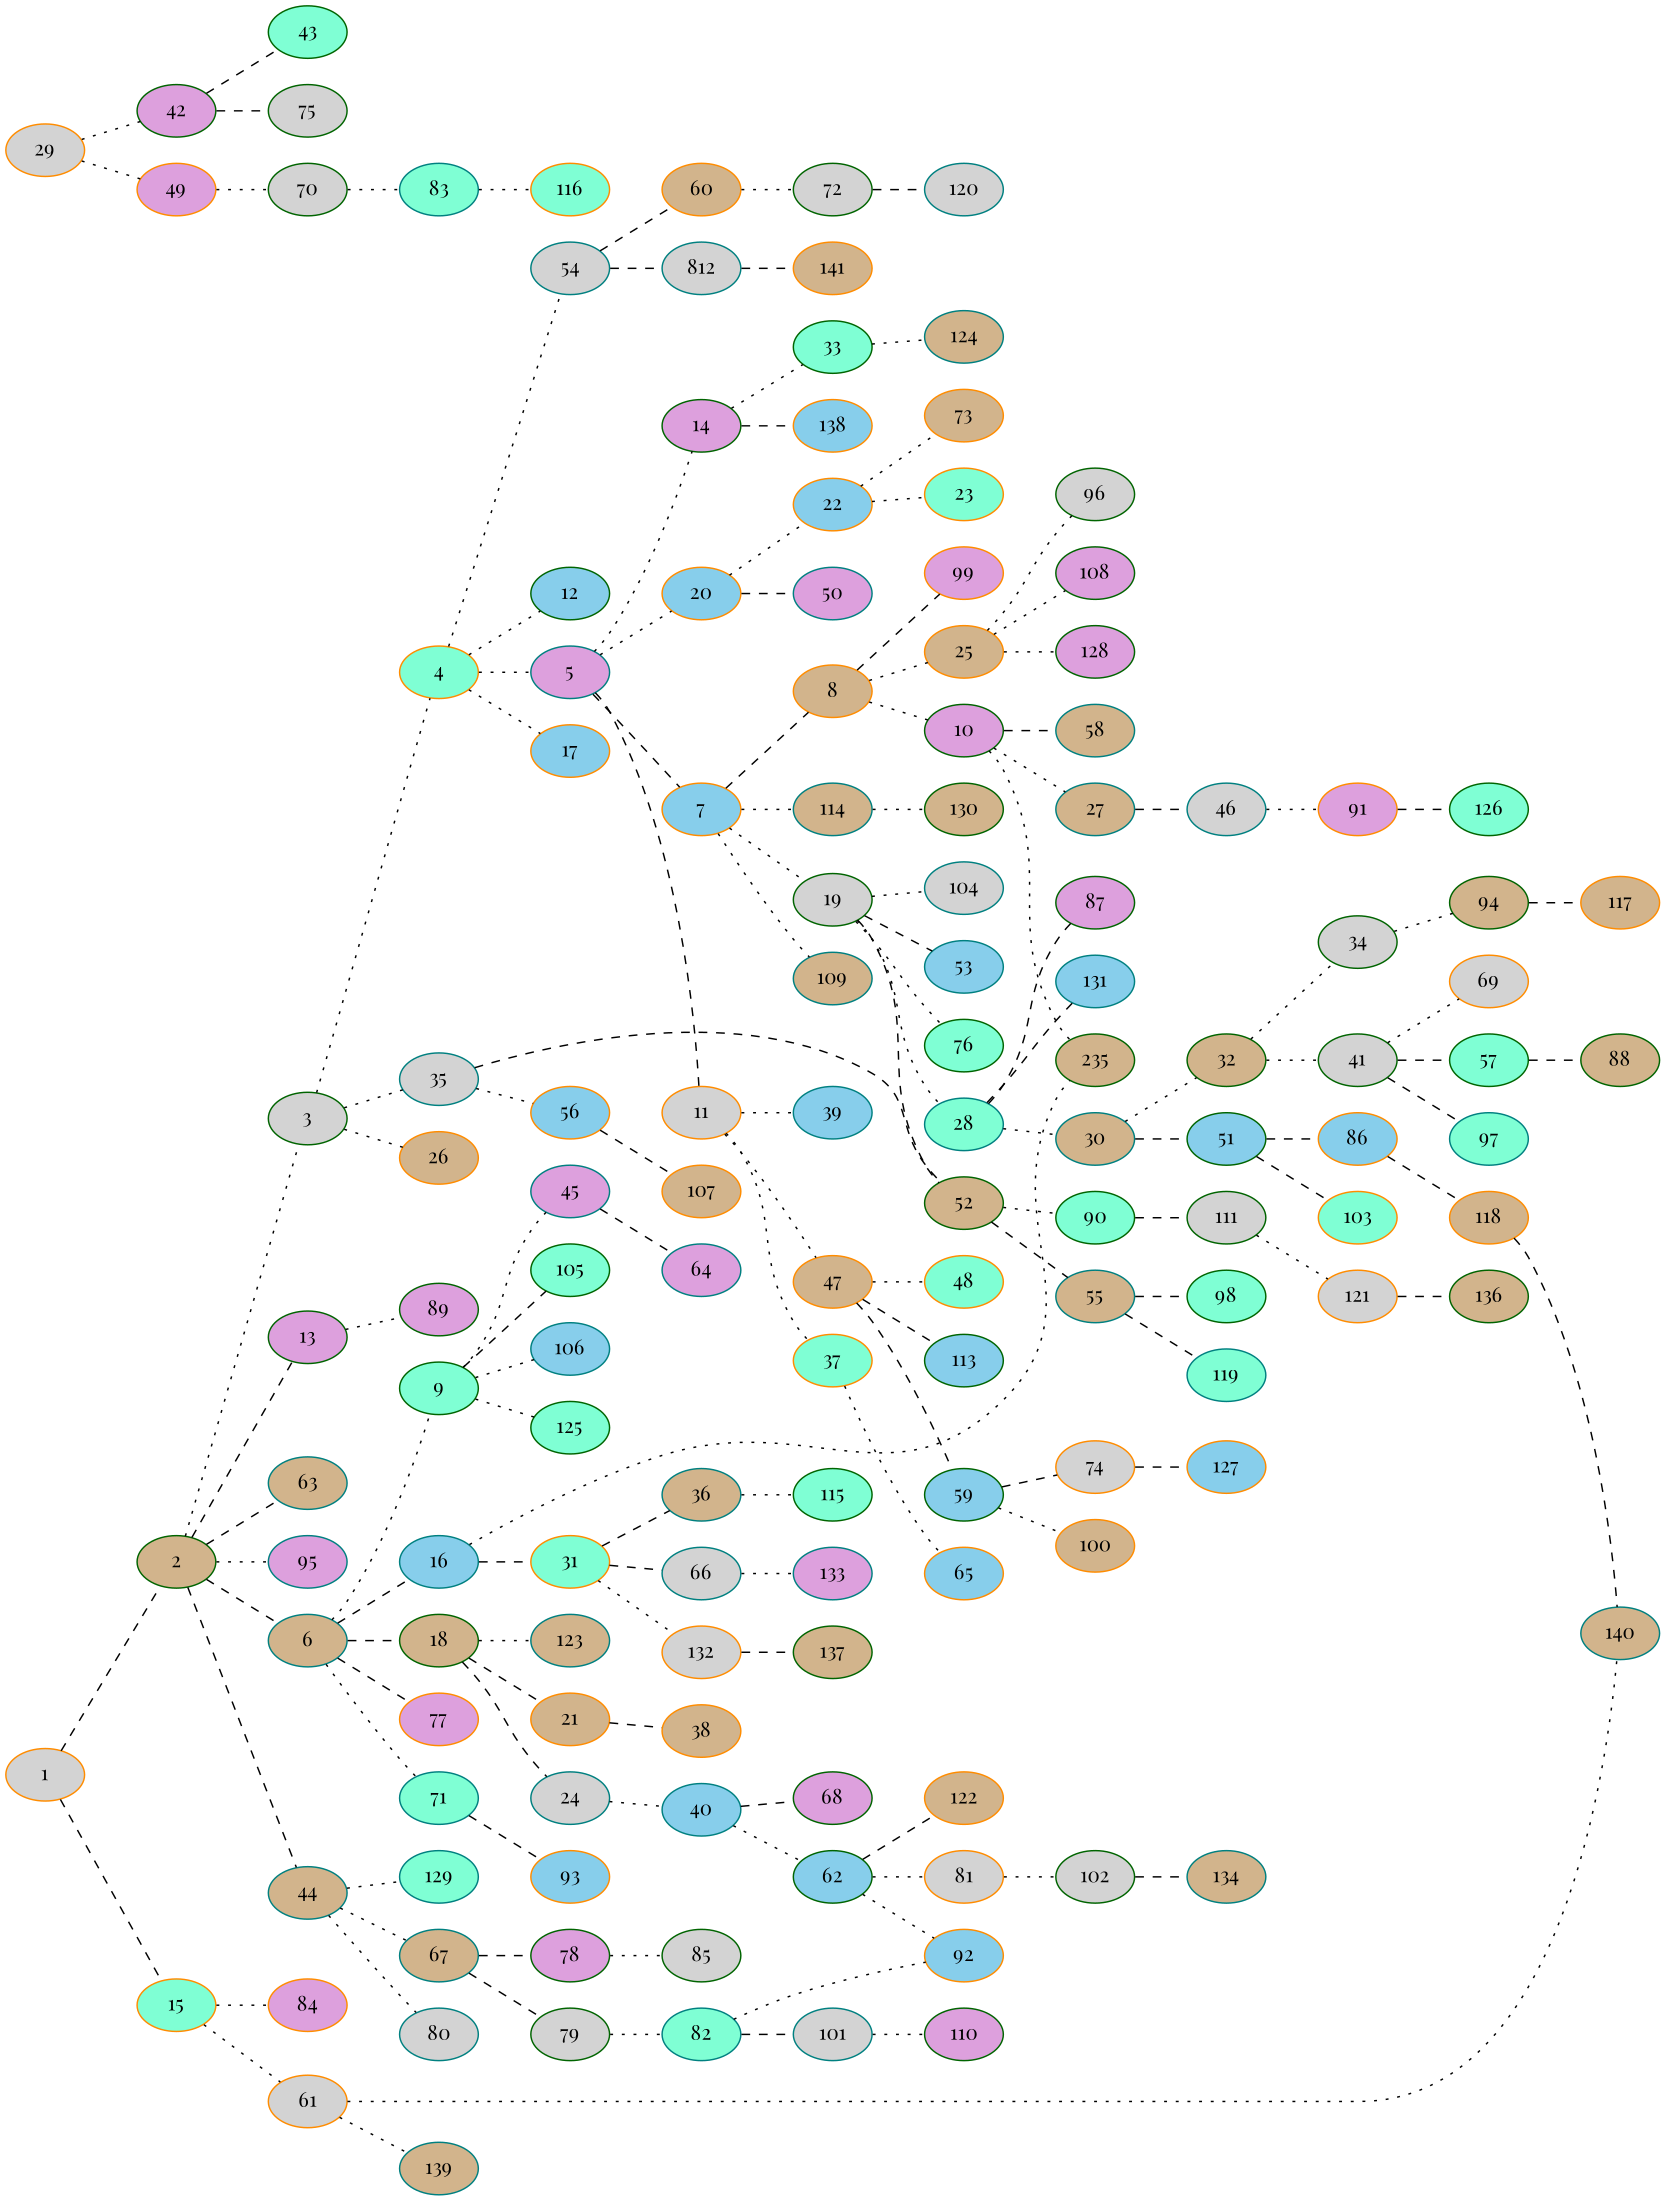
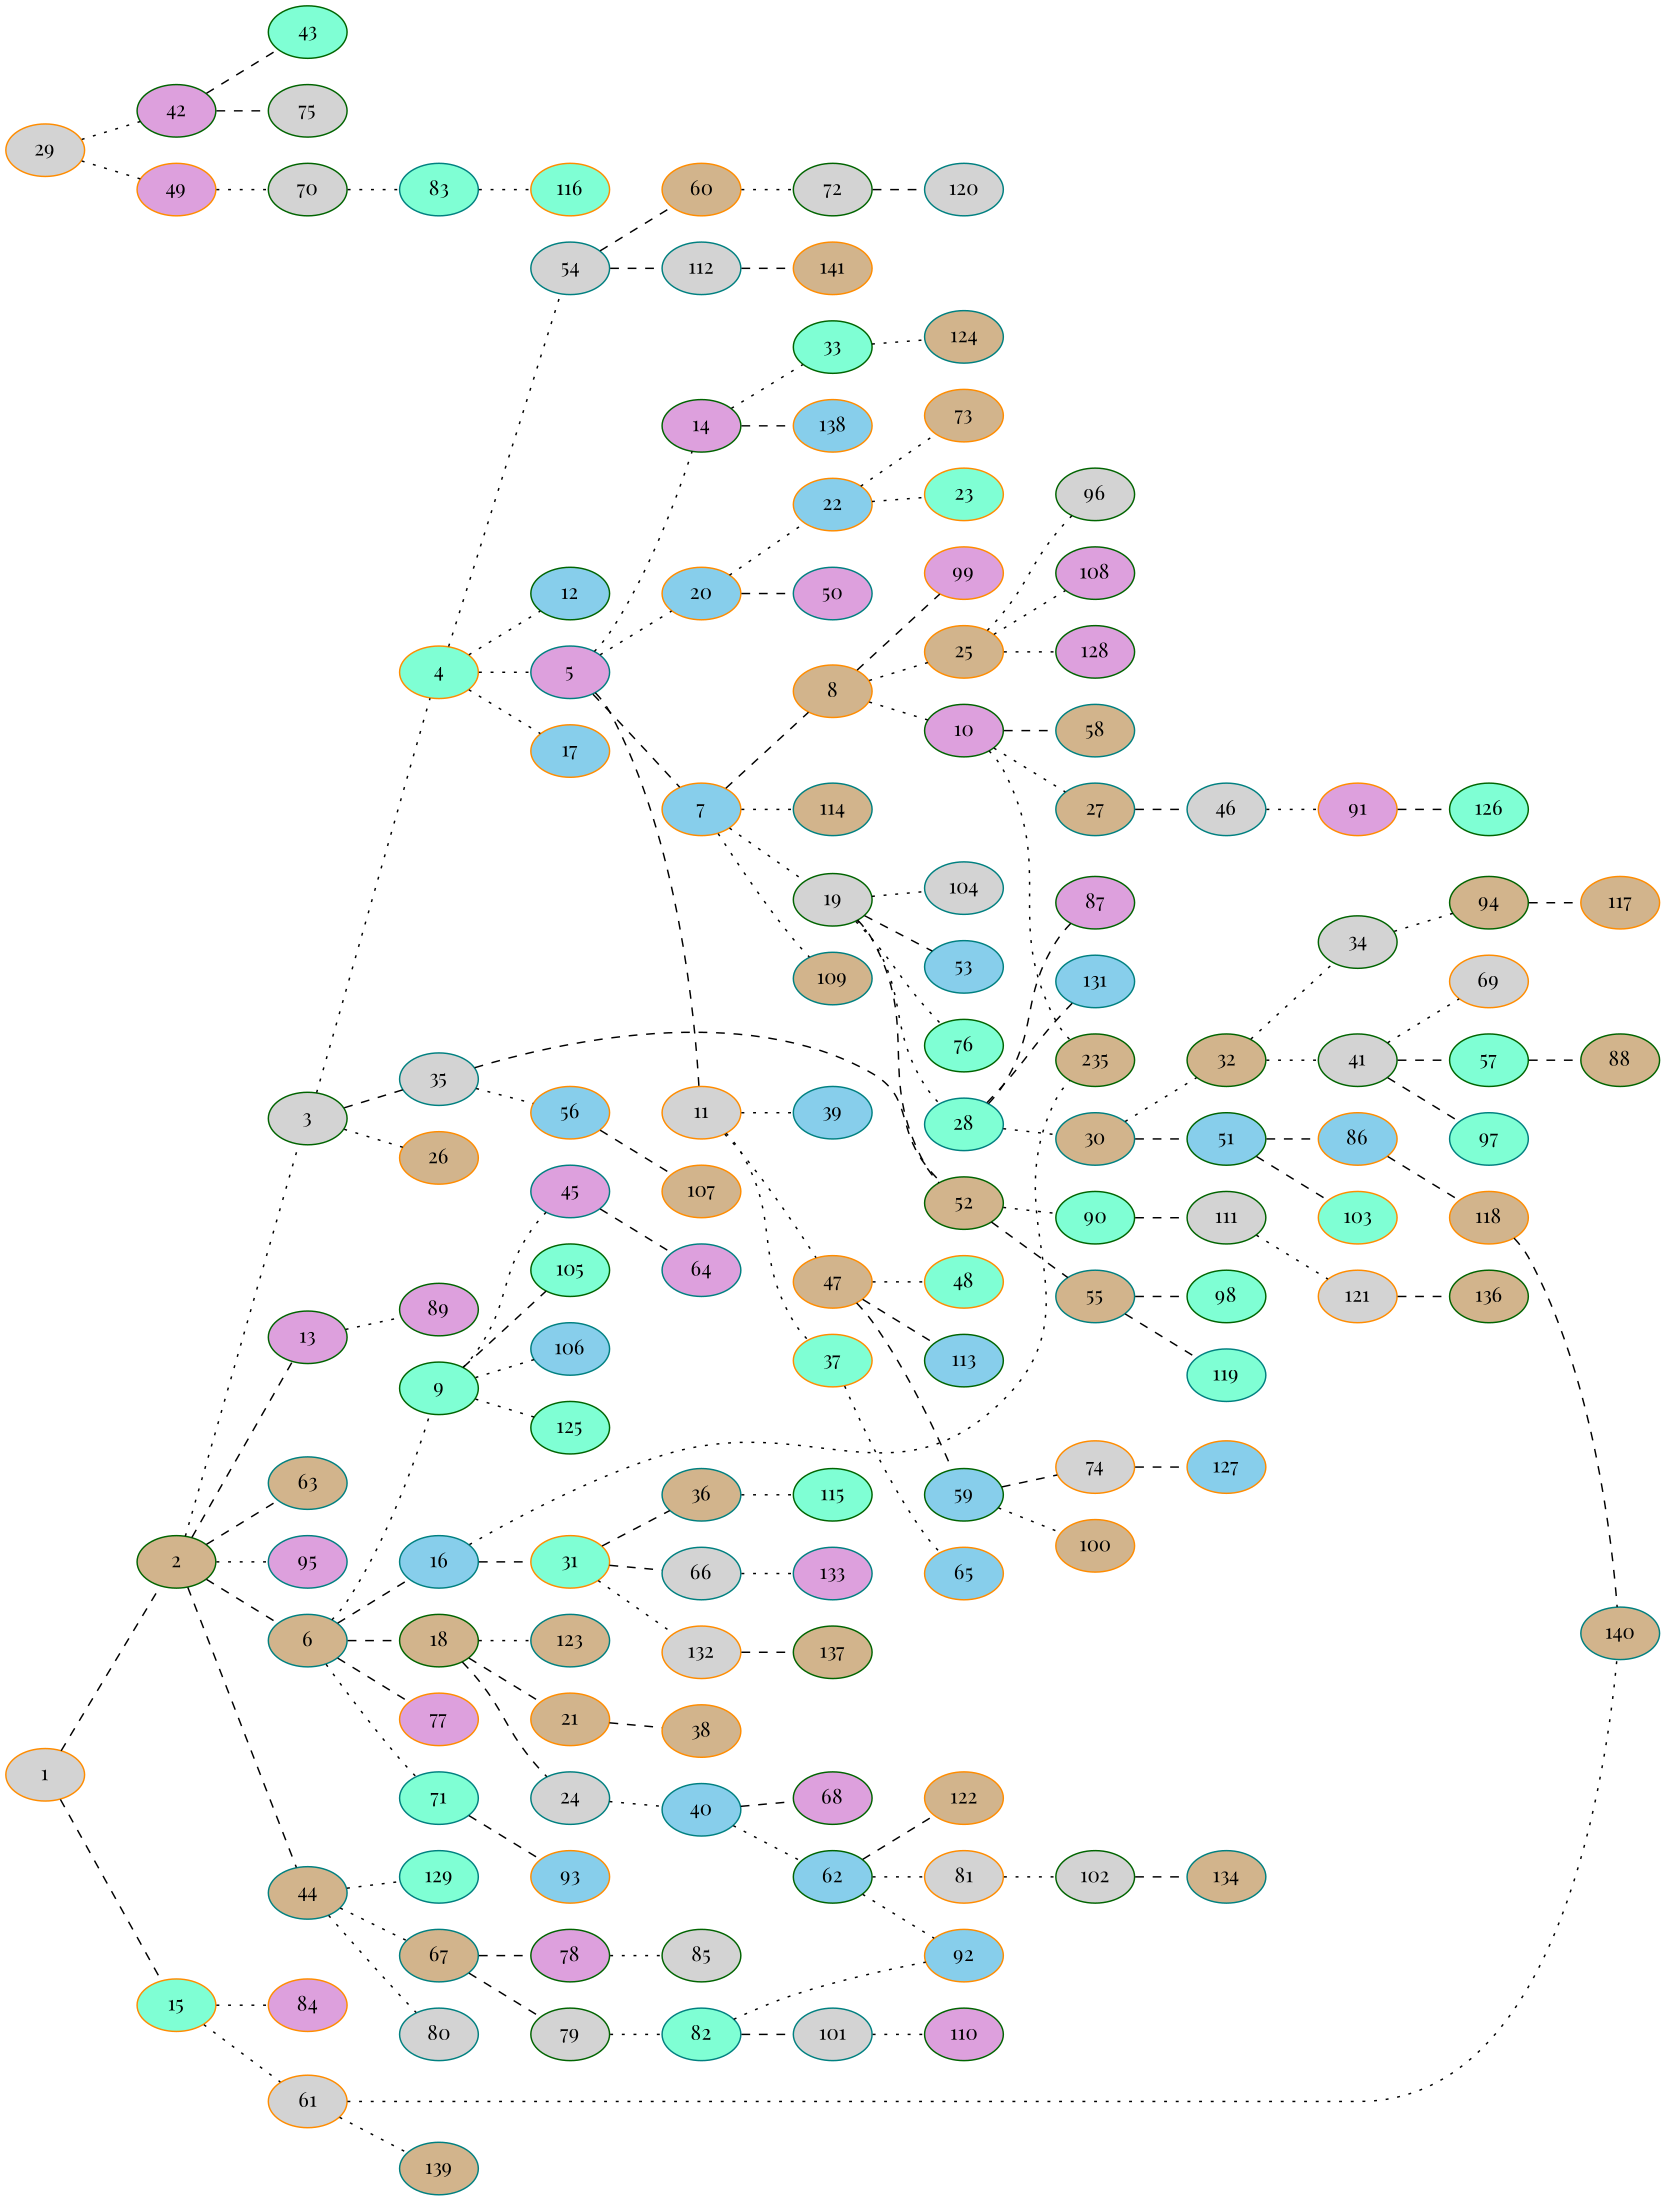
(701, 268) -> (701, 268)
(964, 809) -> none
(374, 1099) -> (374, 1099)
